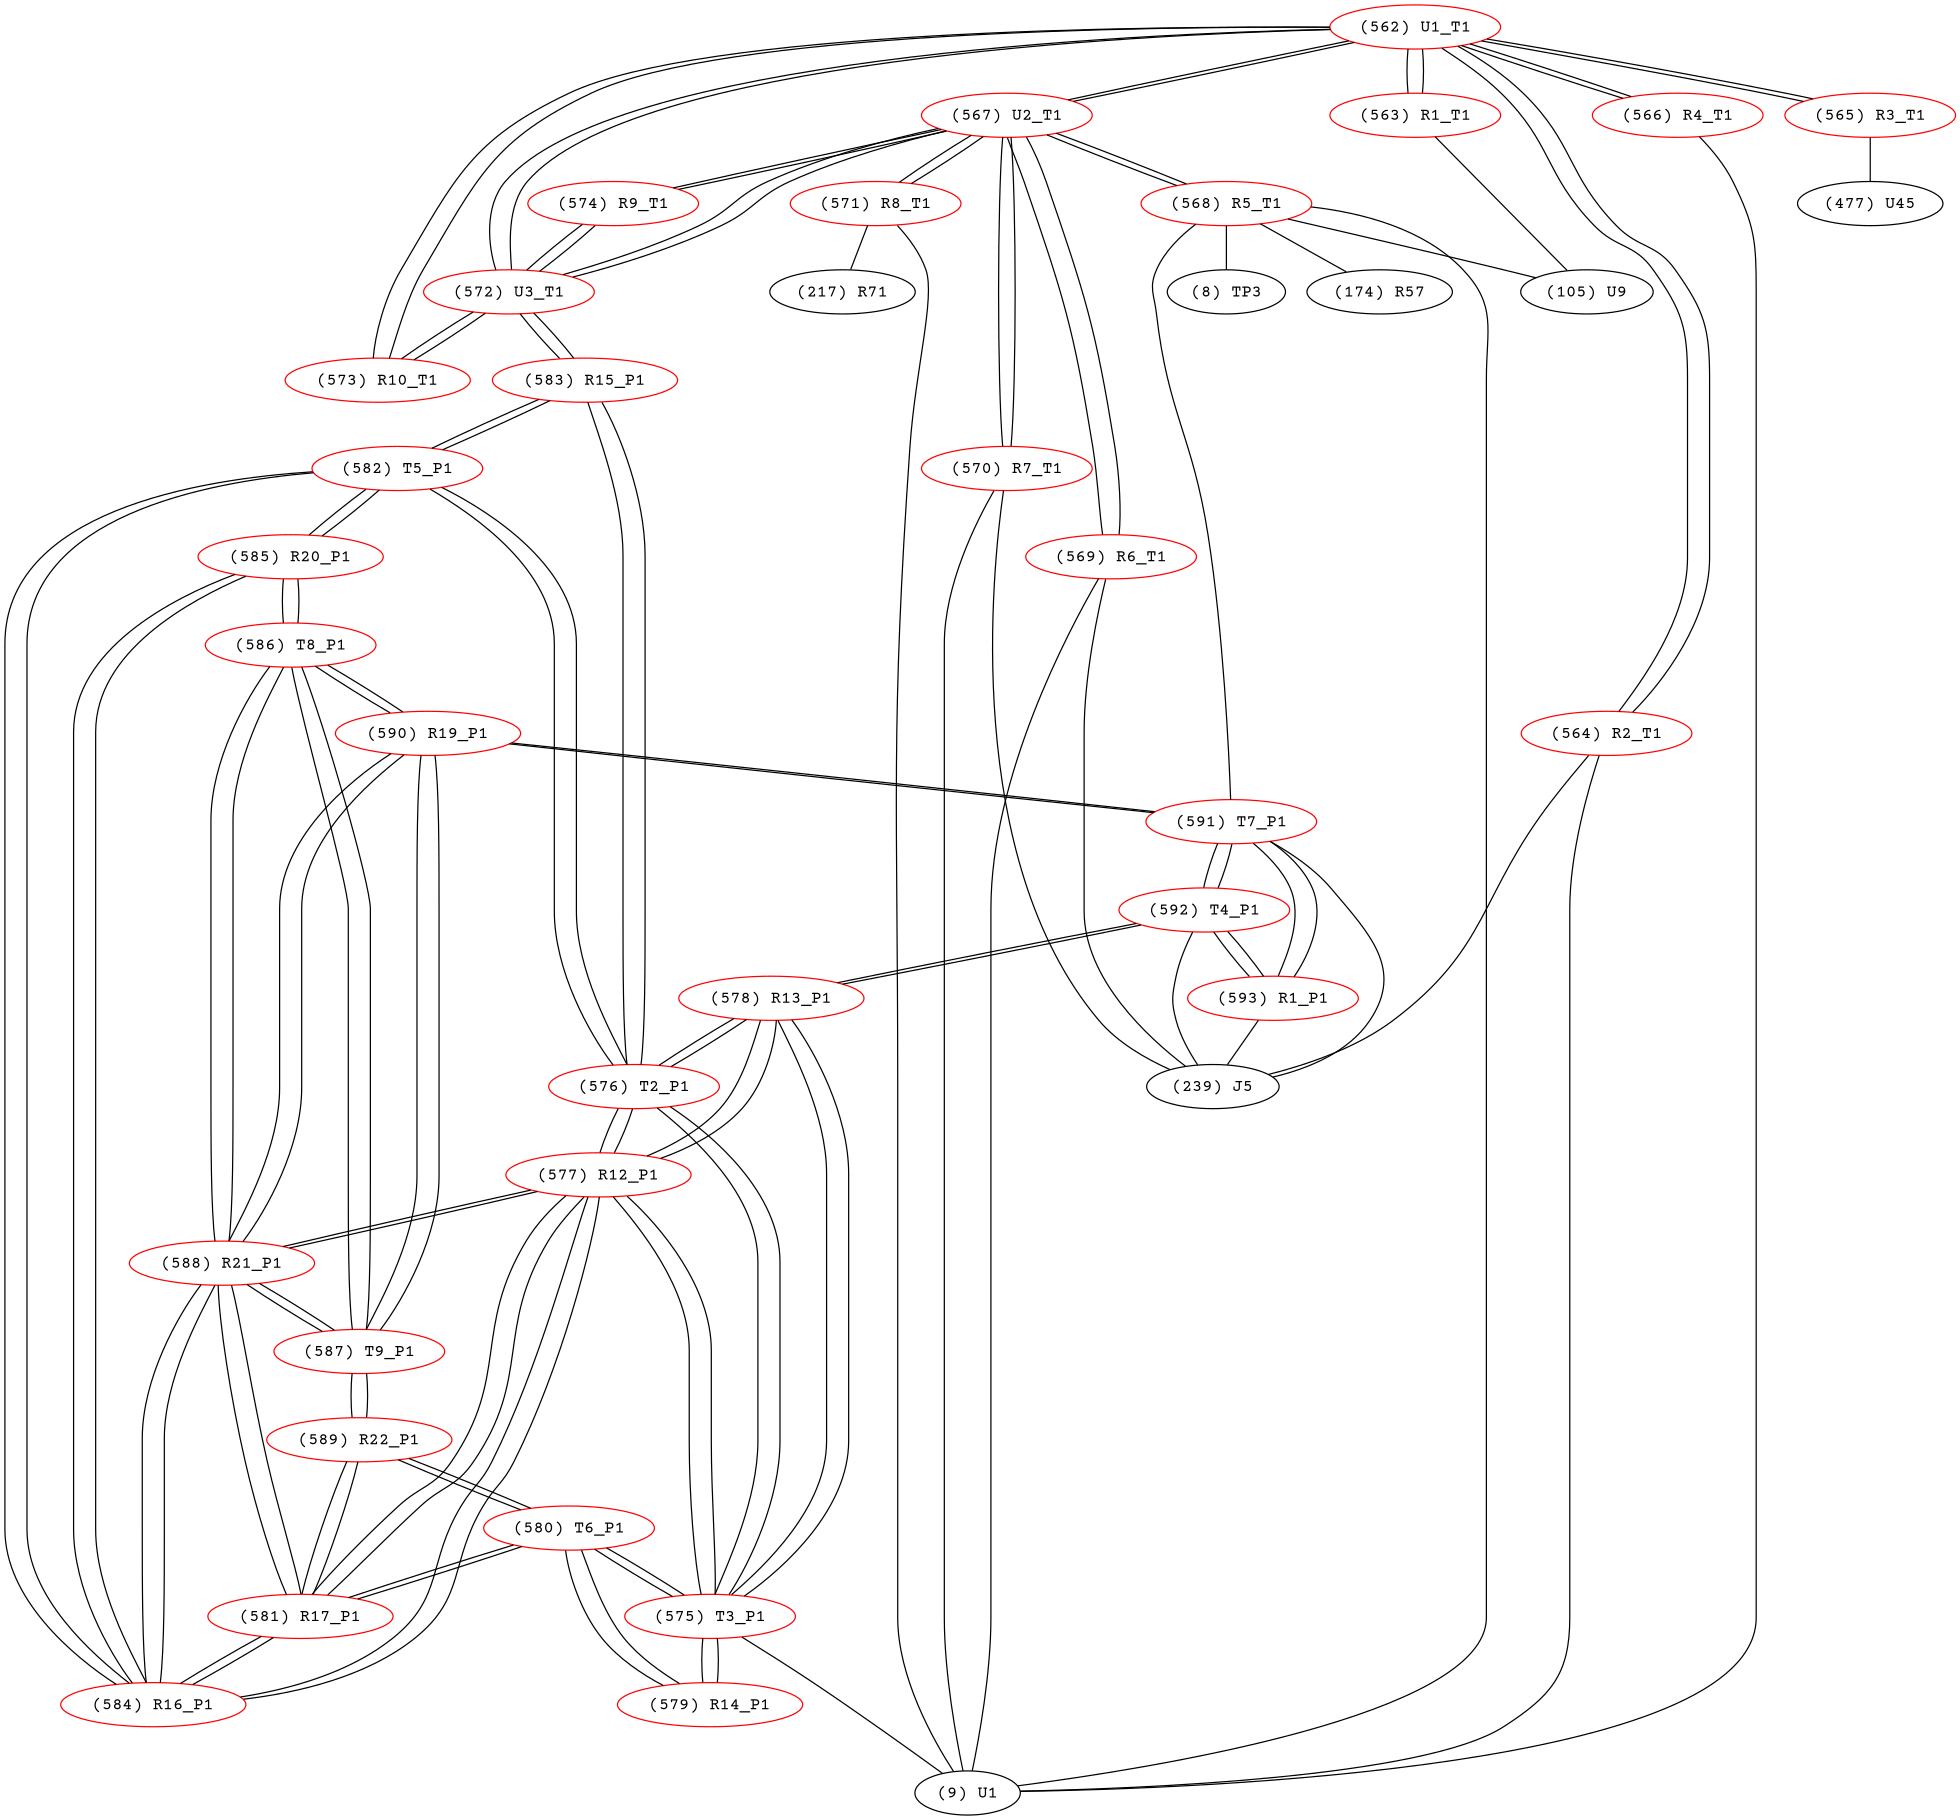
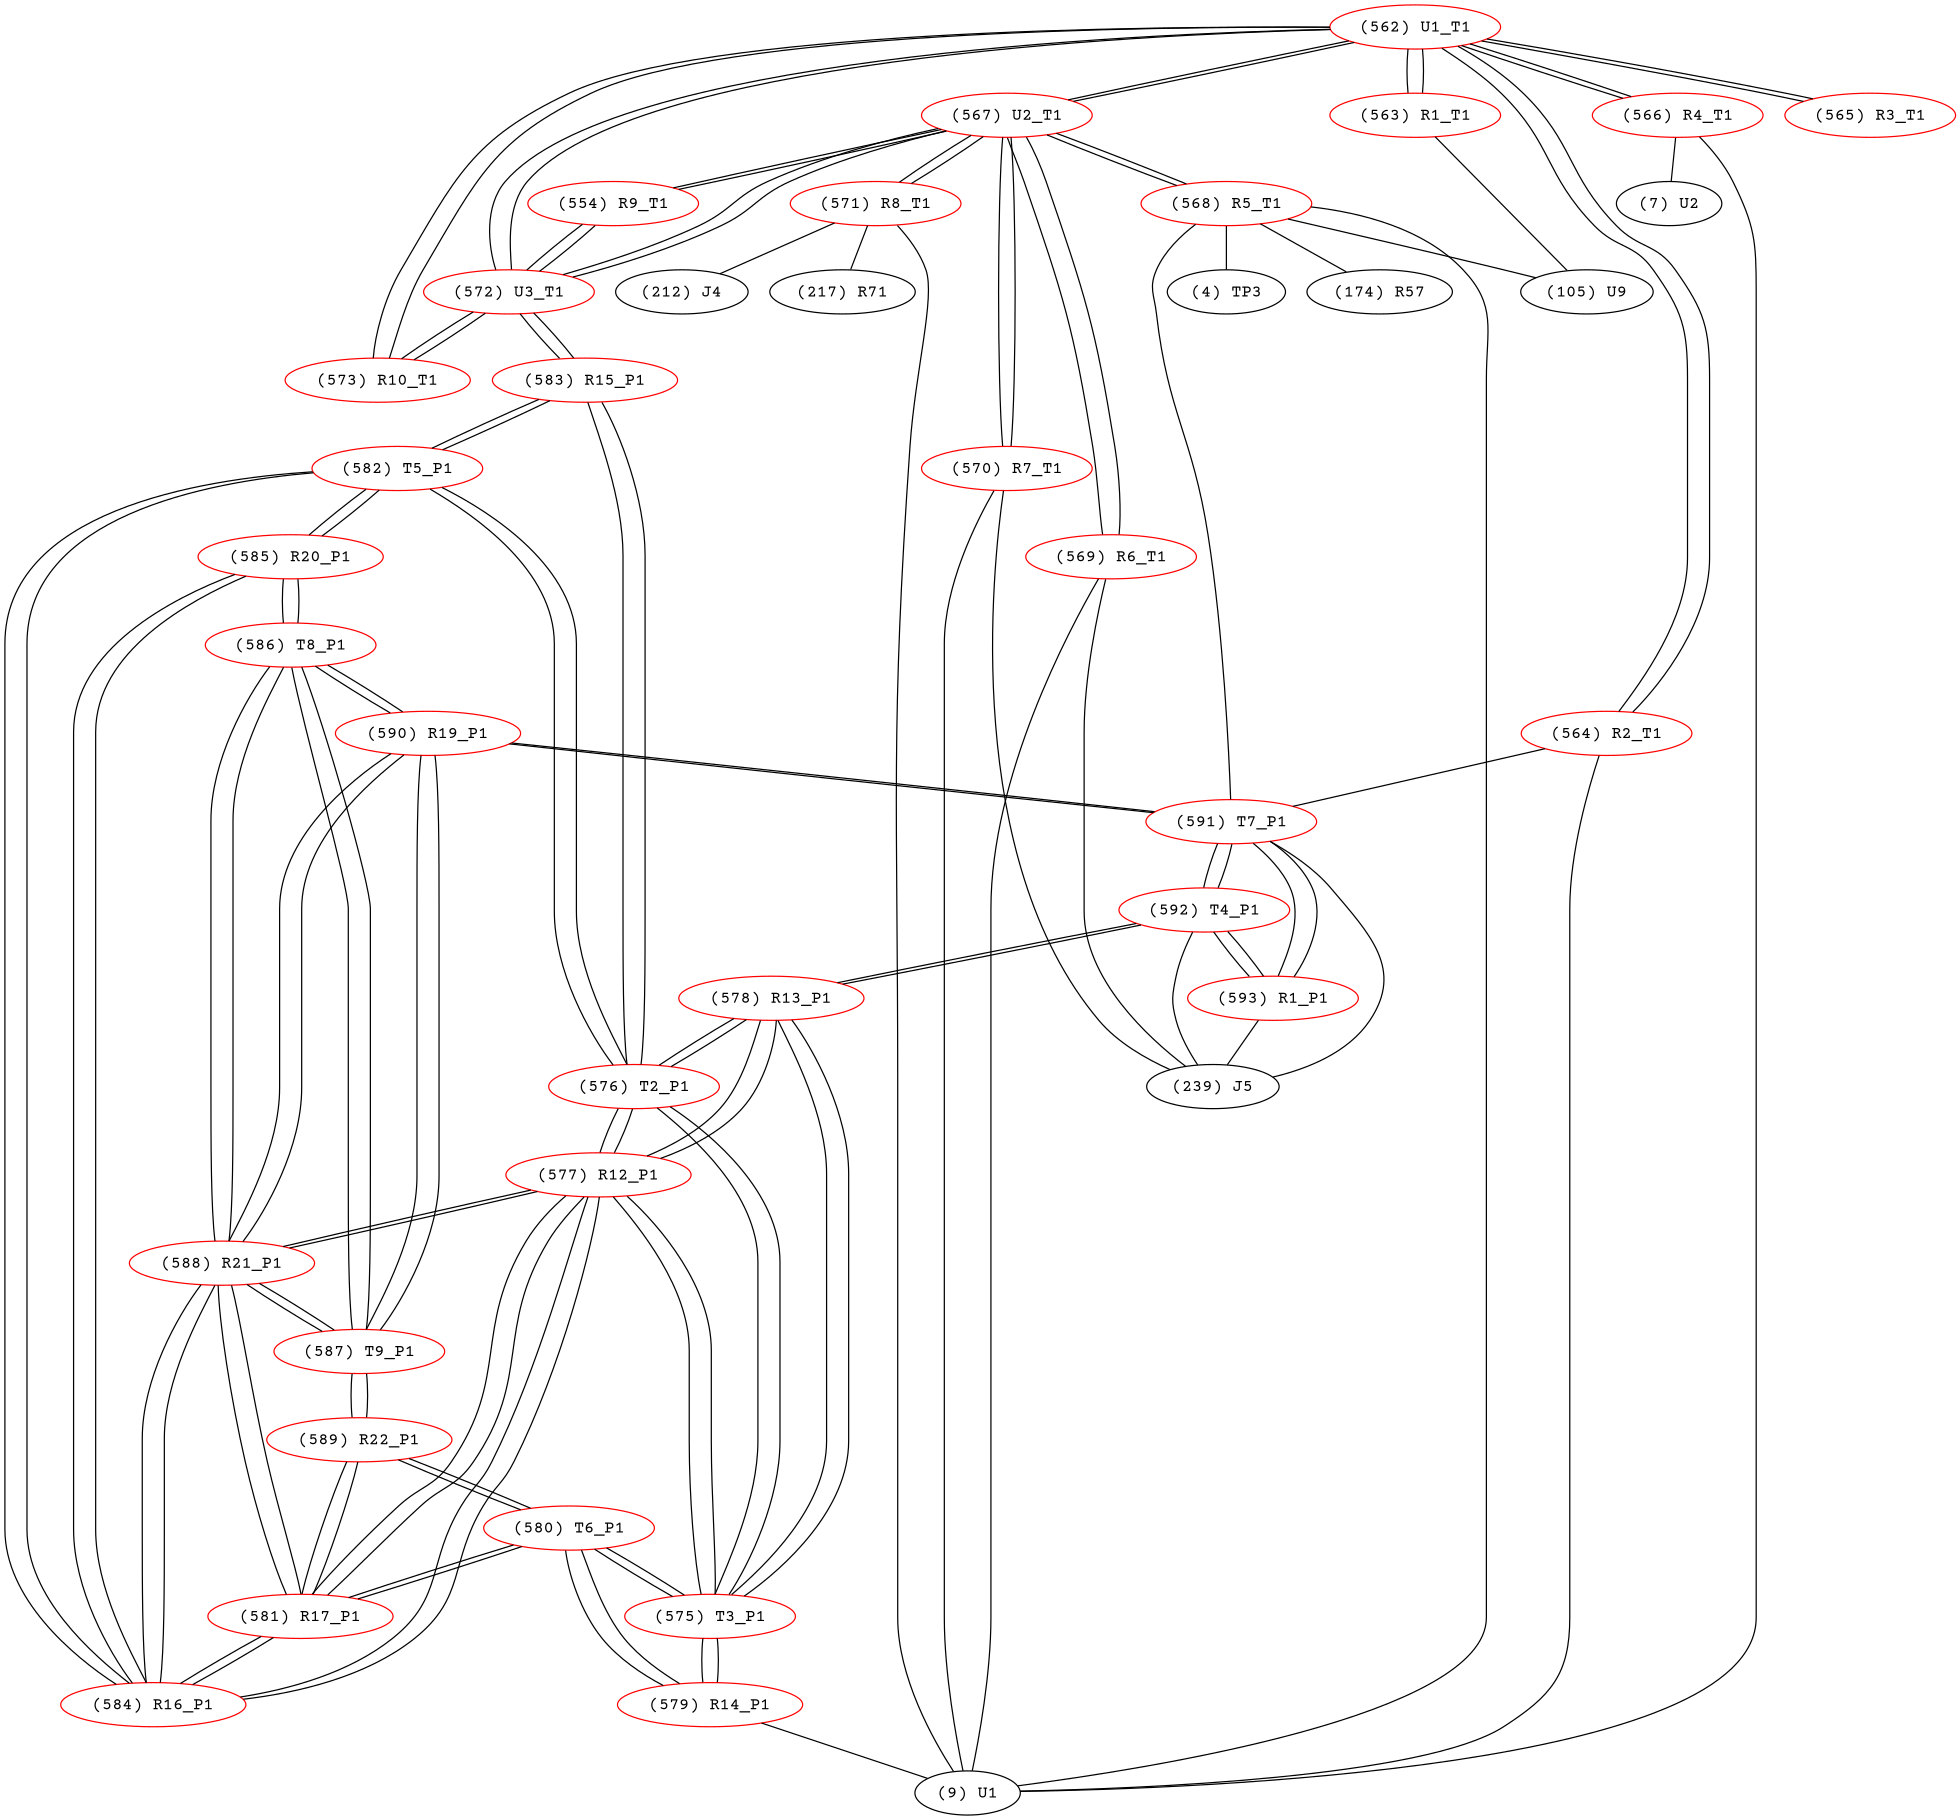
(613, 204) -> (613, 204)
none -> (1669, 204)
(1870, 204) -> none
none -> (682, 292)
(1226, 292) -> (1226, 292)
(1461, 951) -> (1419, 778)
(843, 1703) -> (845, 1751)
